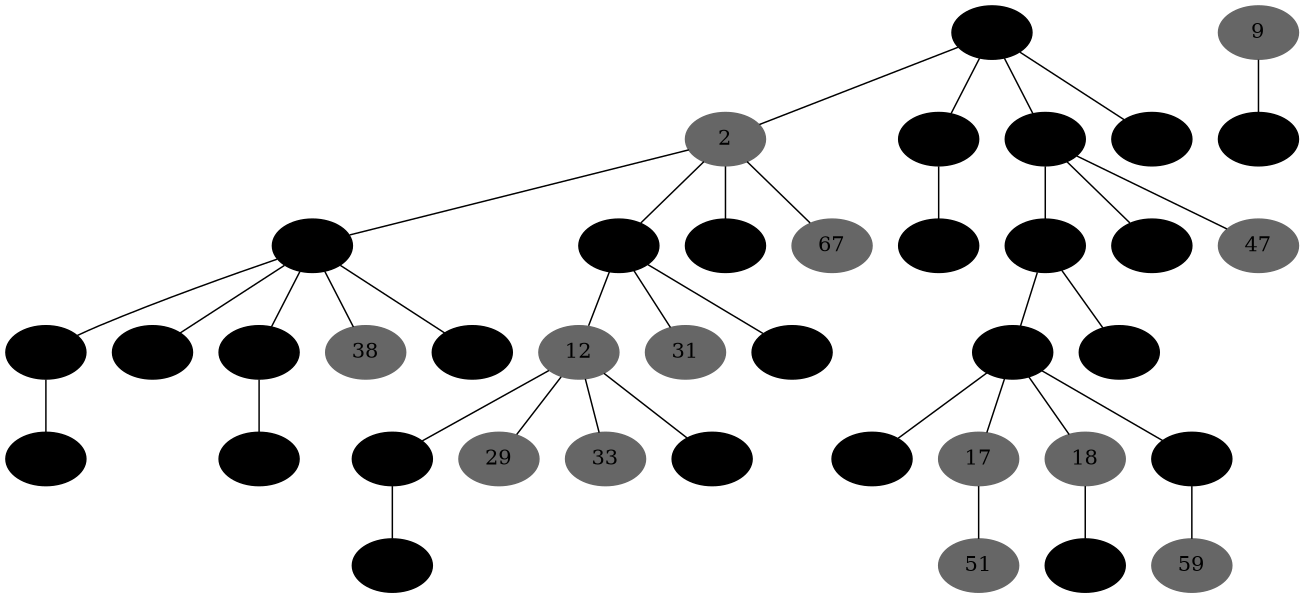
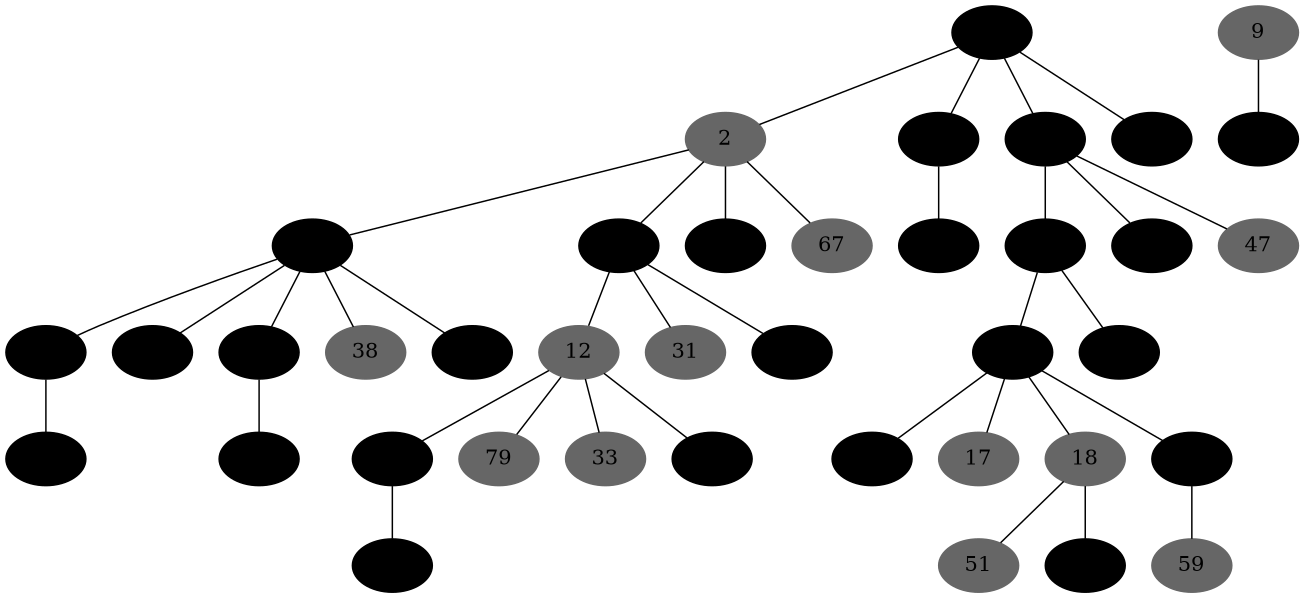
(499, 459) -> (499, 459)
(979, 512) -> (1032, 512)
